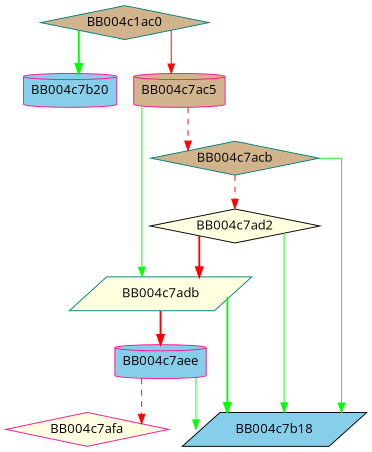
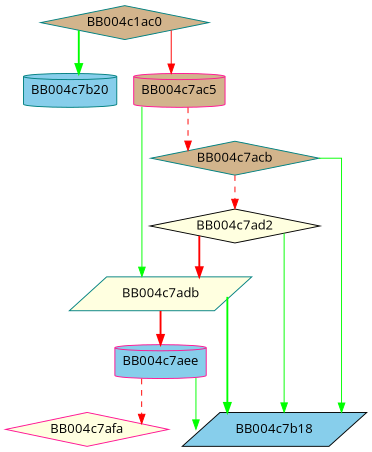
(70, 90) -> (70, 90)
